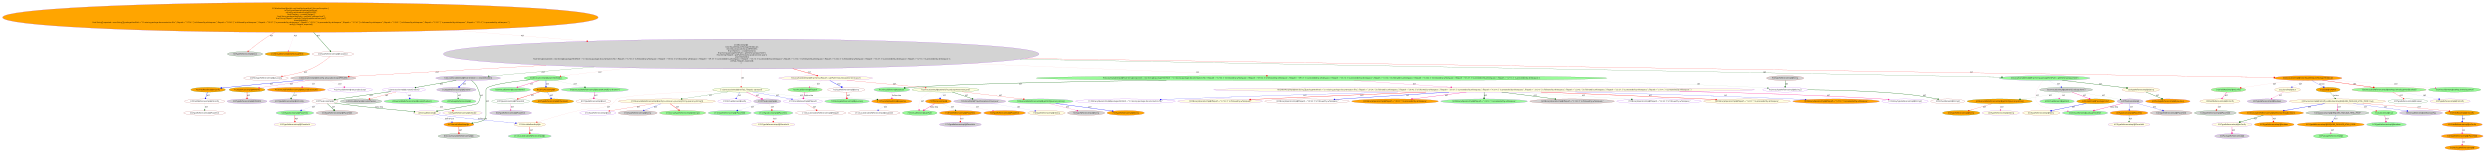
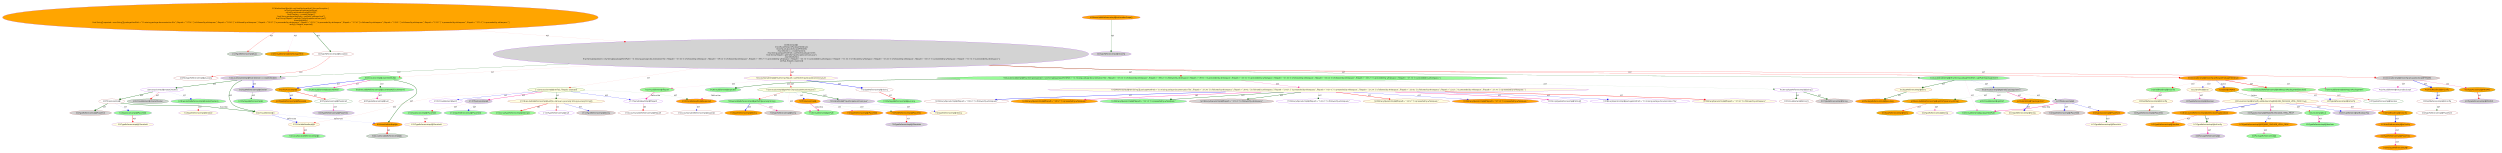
(1785, 83) -> (1815, 95)
(310, 84) -> none
